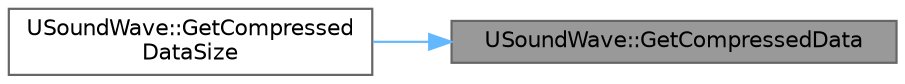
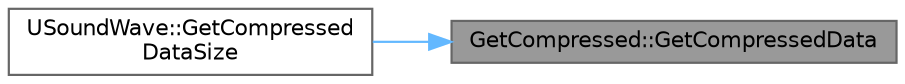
(674, 42) -> (674, 42)
